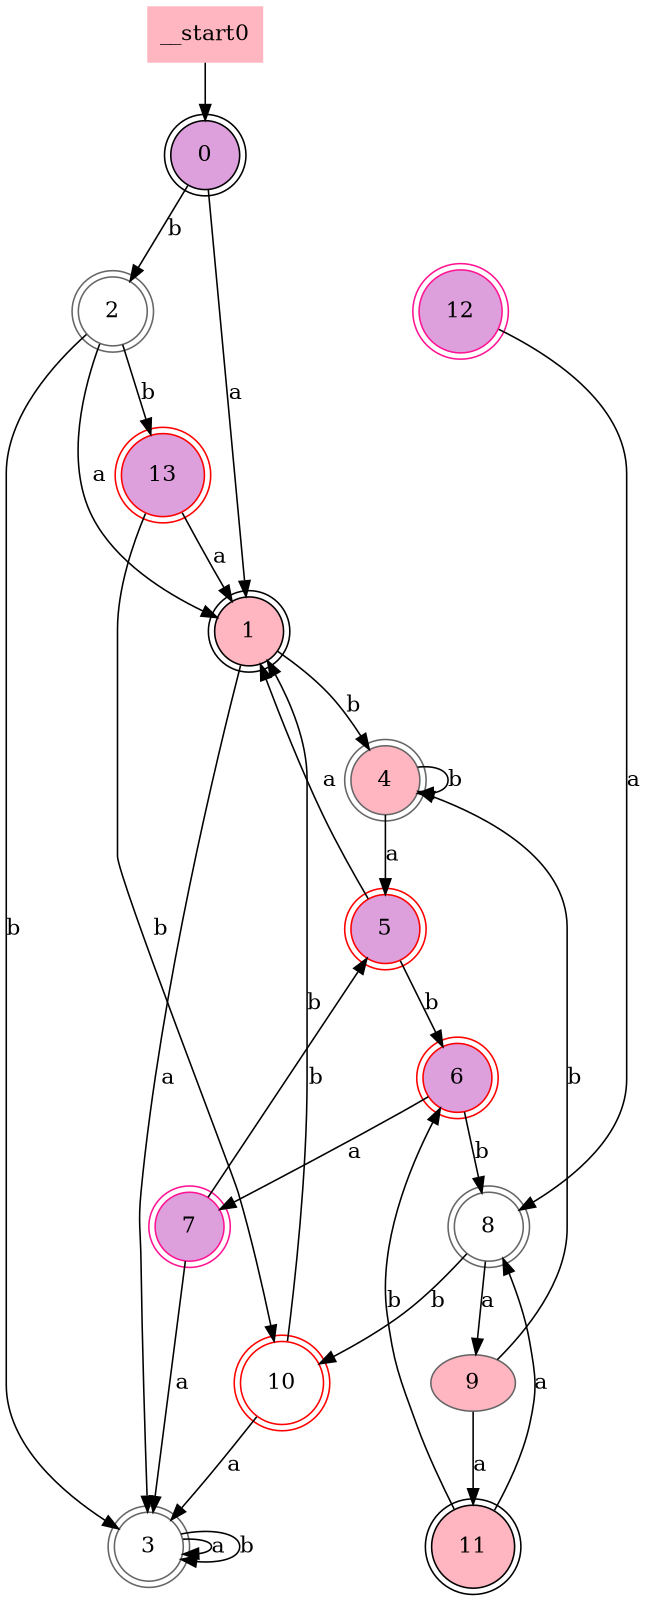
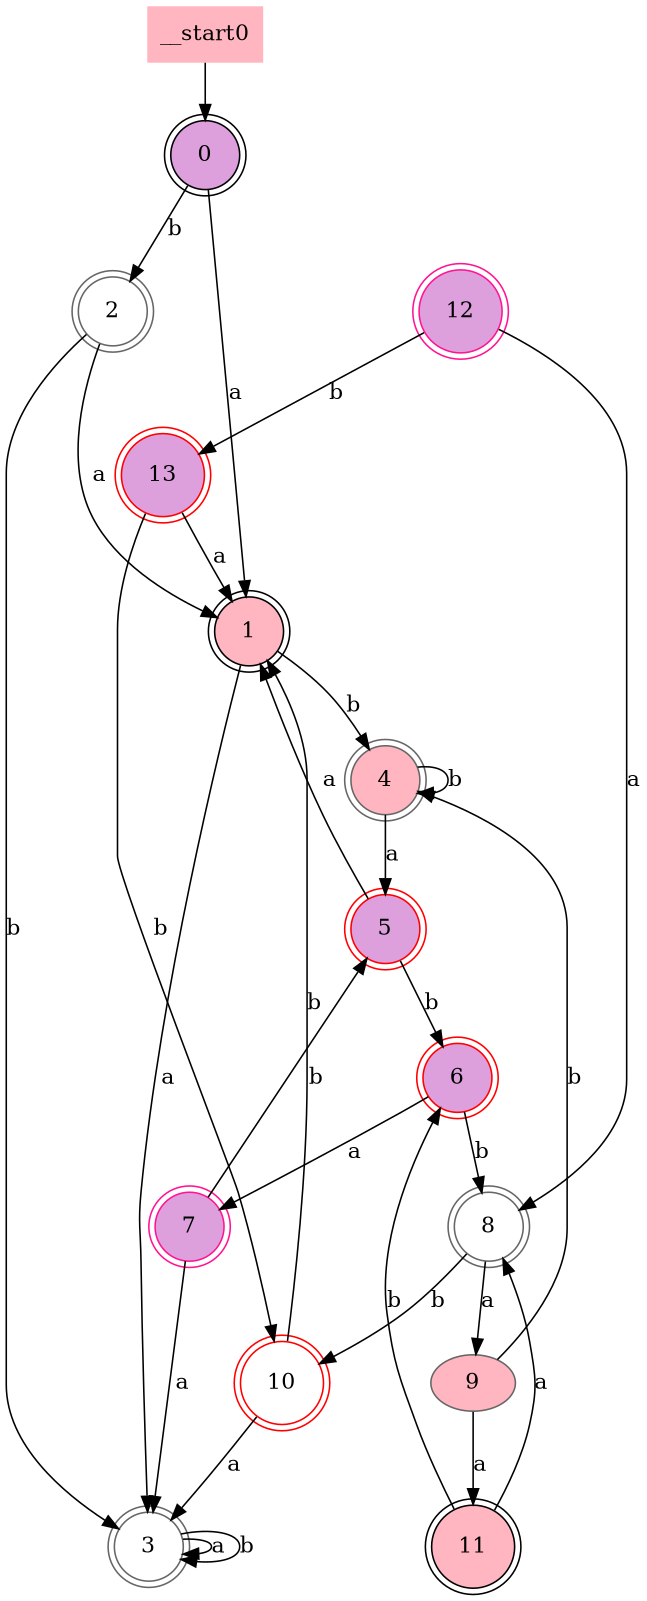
(134, 382) -> (319, 390)
